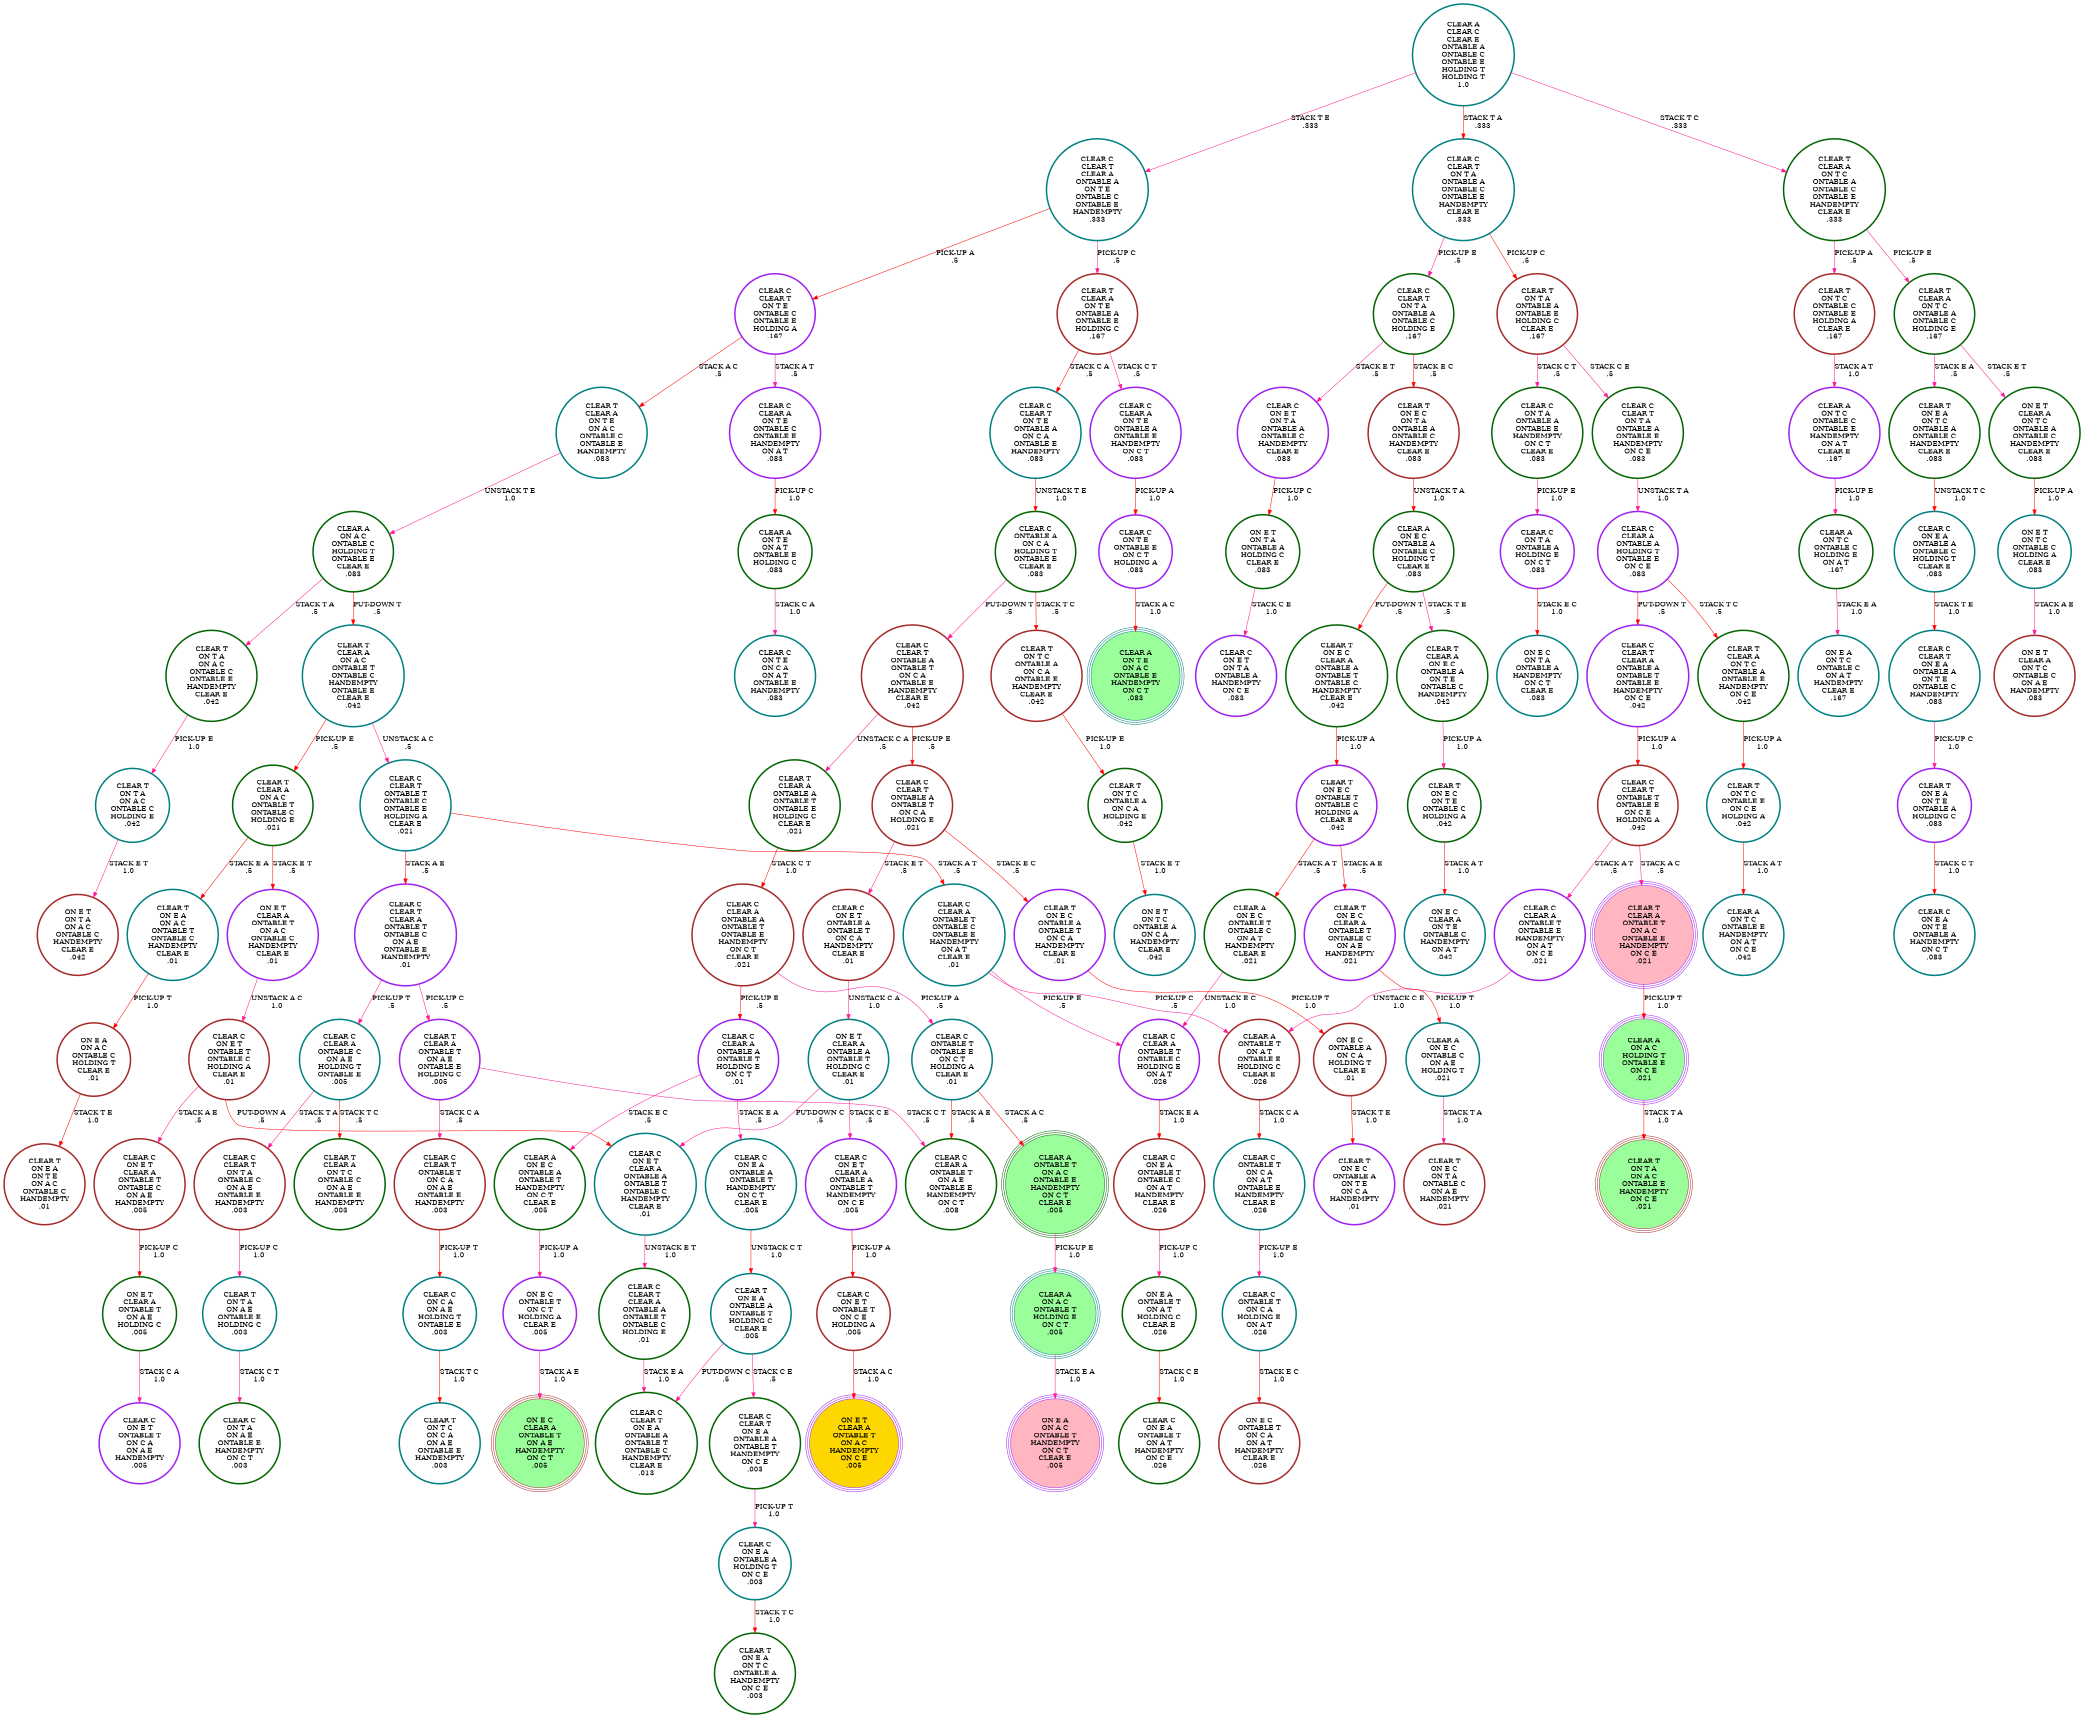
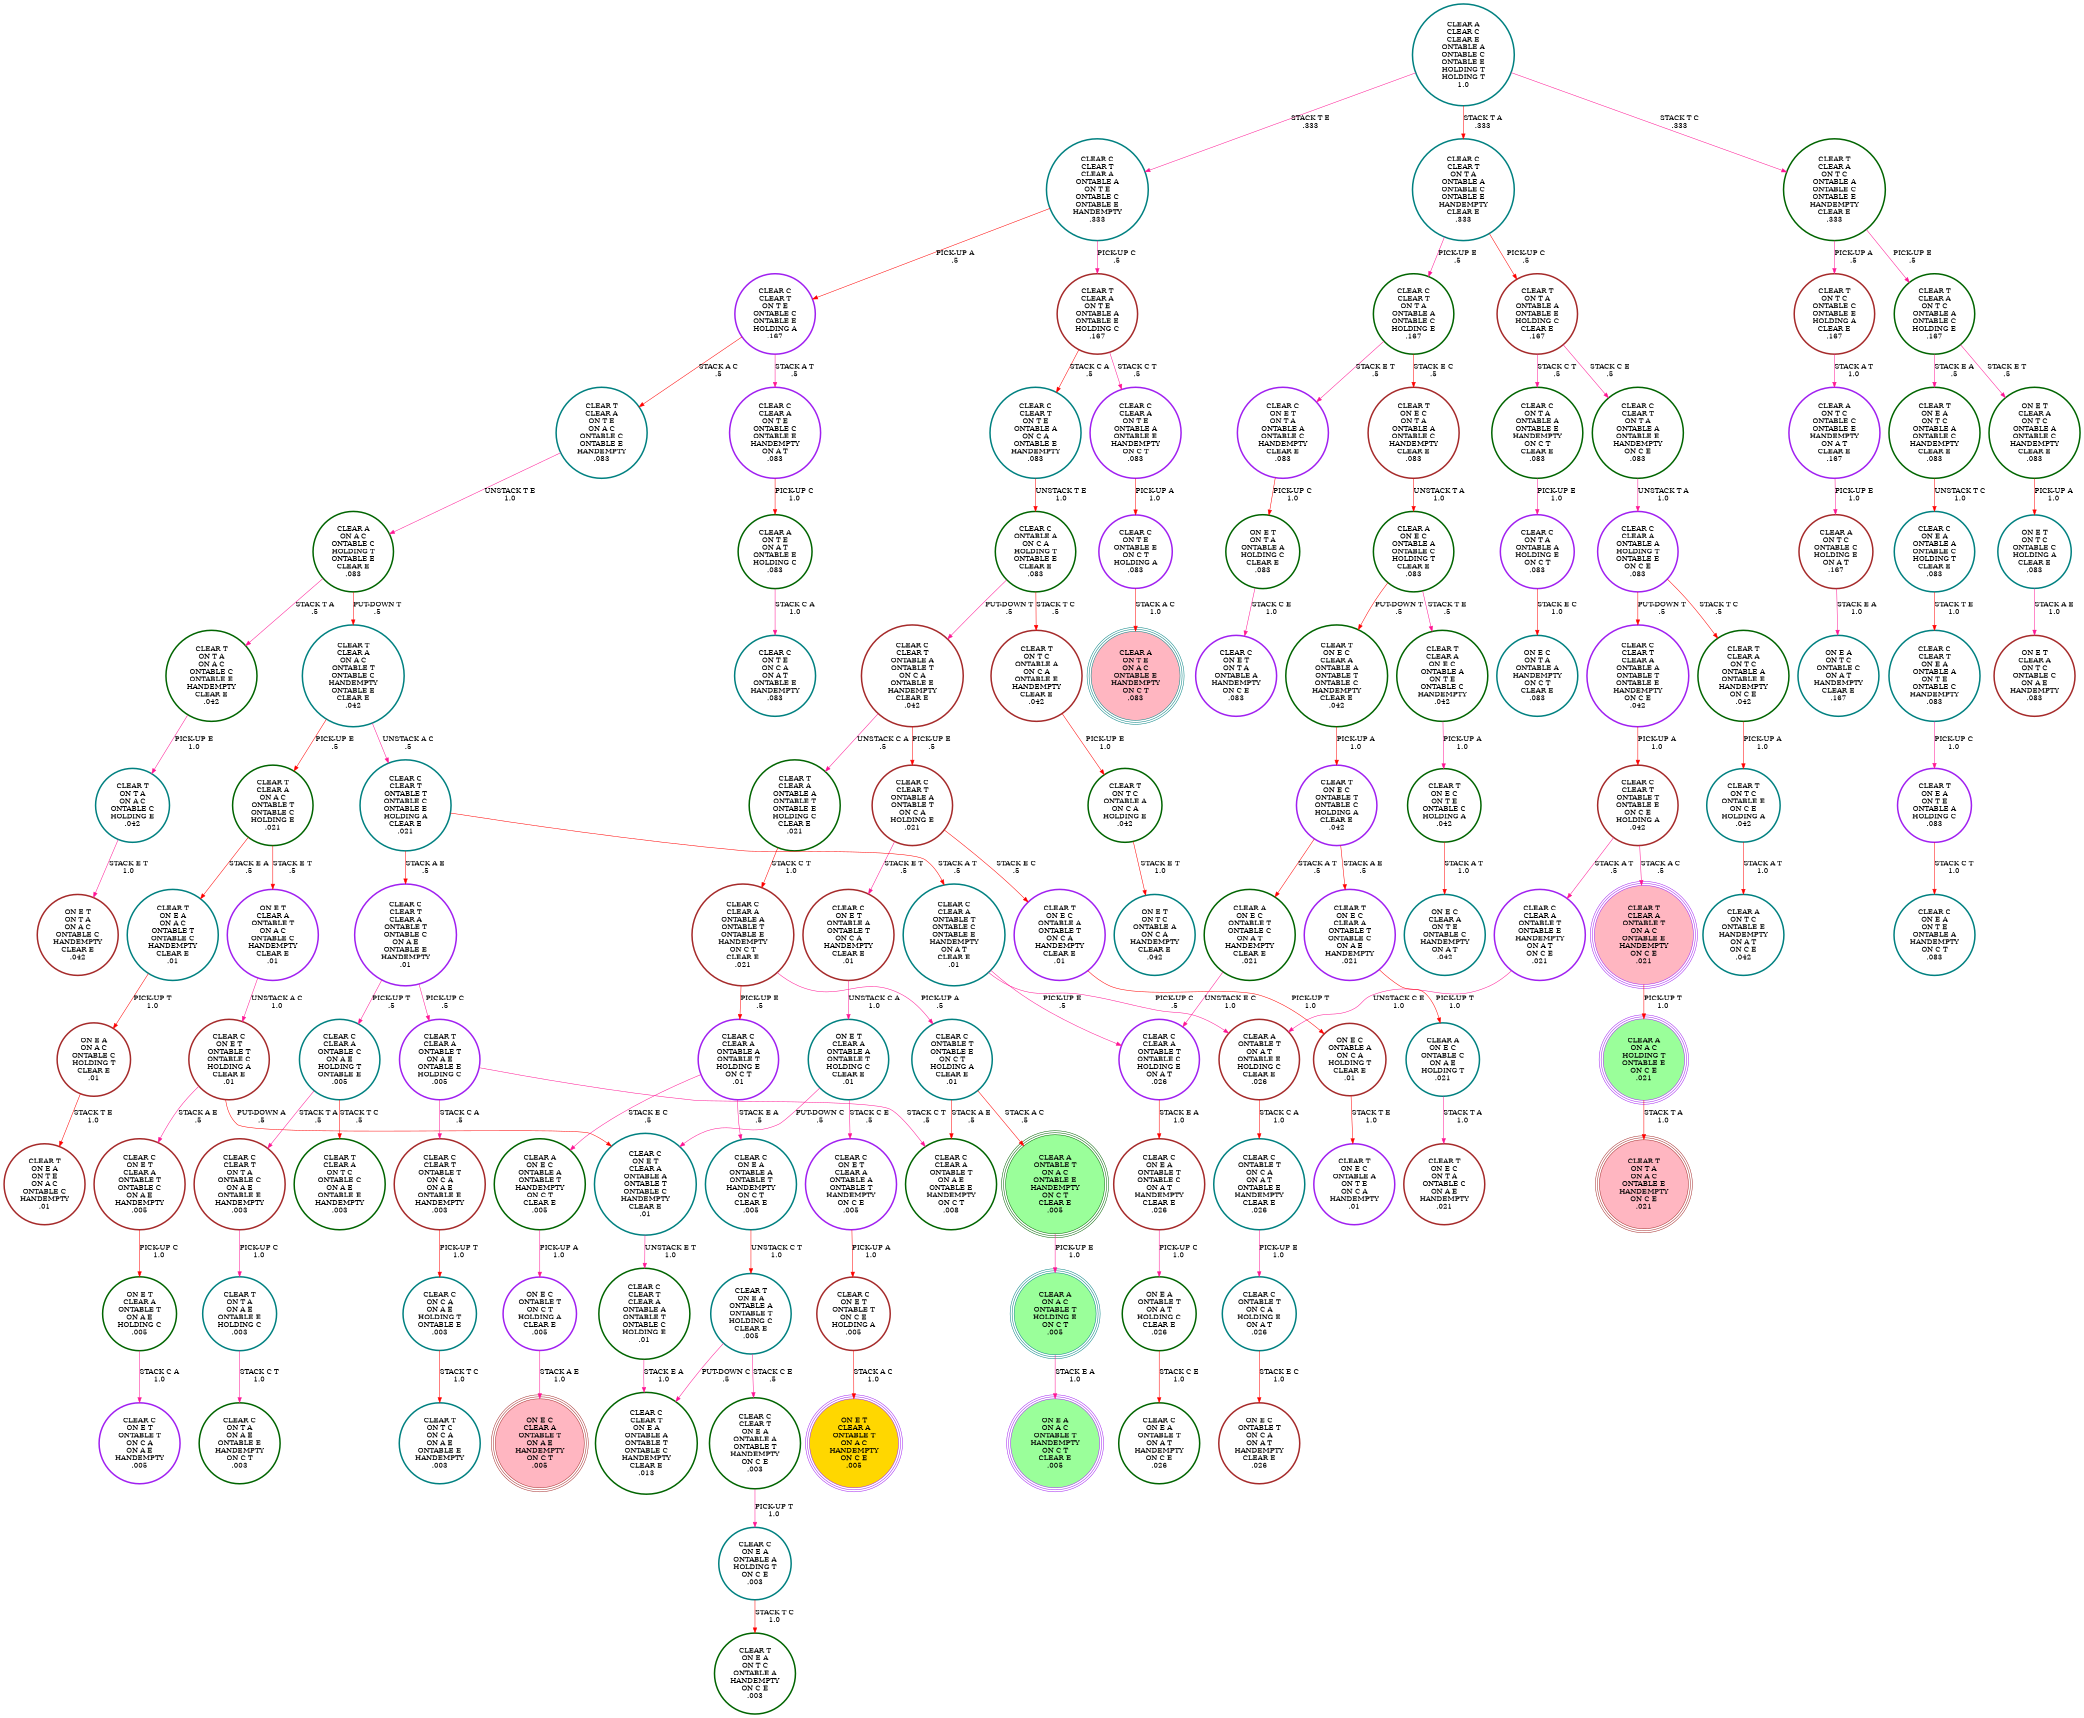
(1836, 552) -> (1836, 552)
(1136, 676) -> (1136, 676)
(1644, 1184) -> (1644, 1184)
(540, 1443) -> (540, 1443)
(1055, 1443) -> (1055, 1443)
